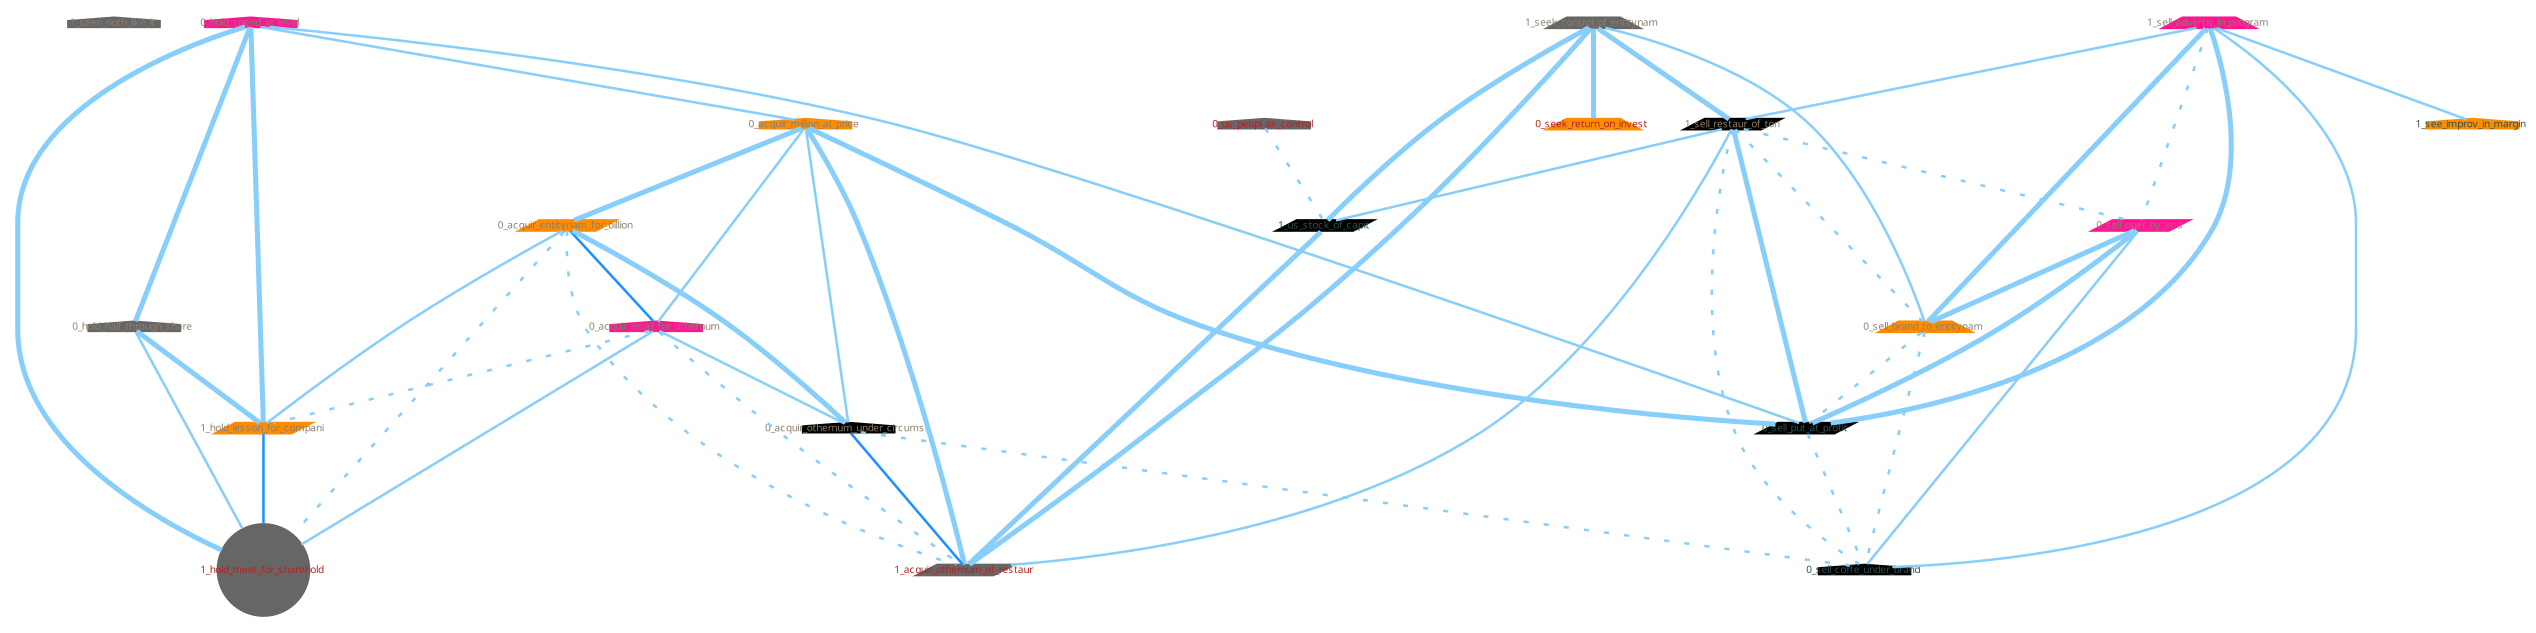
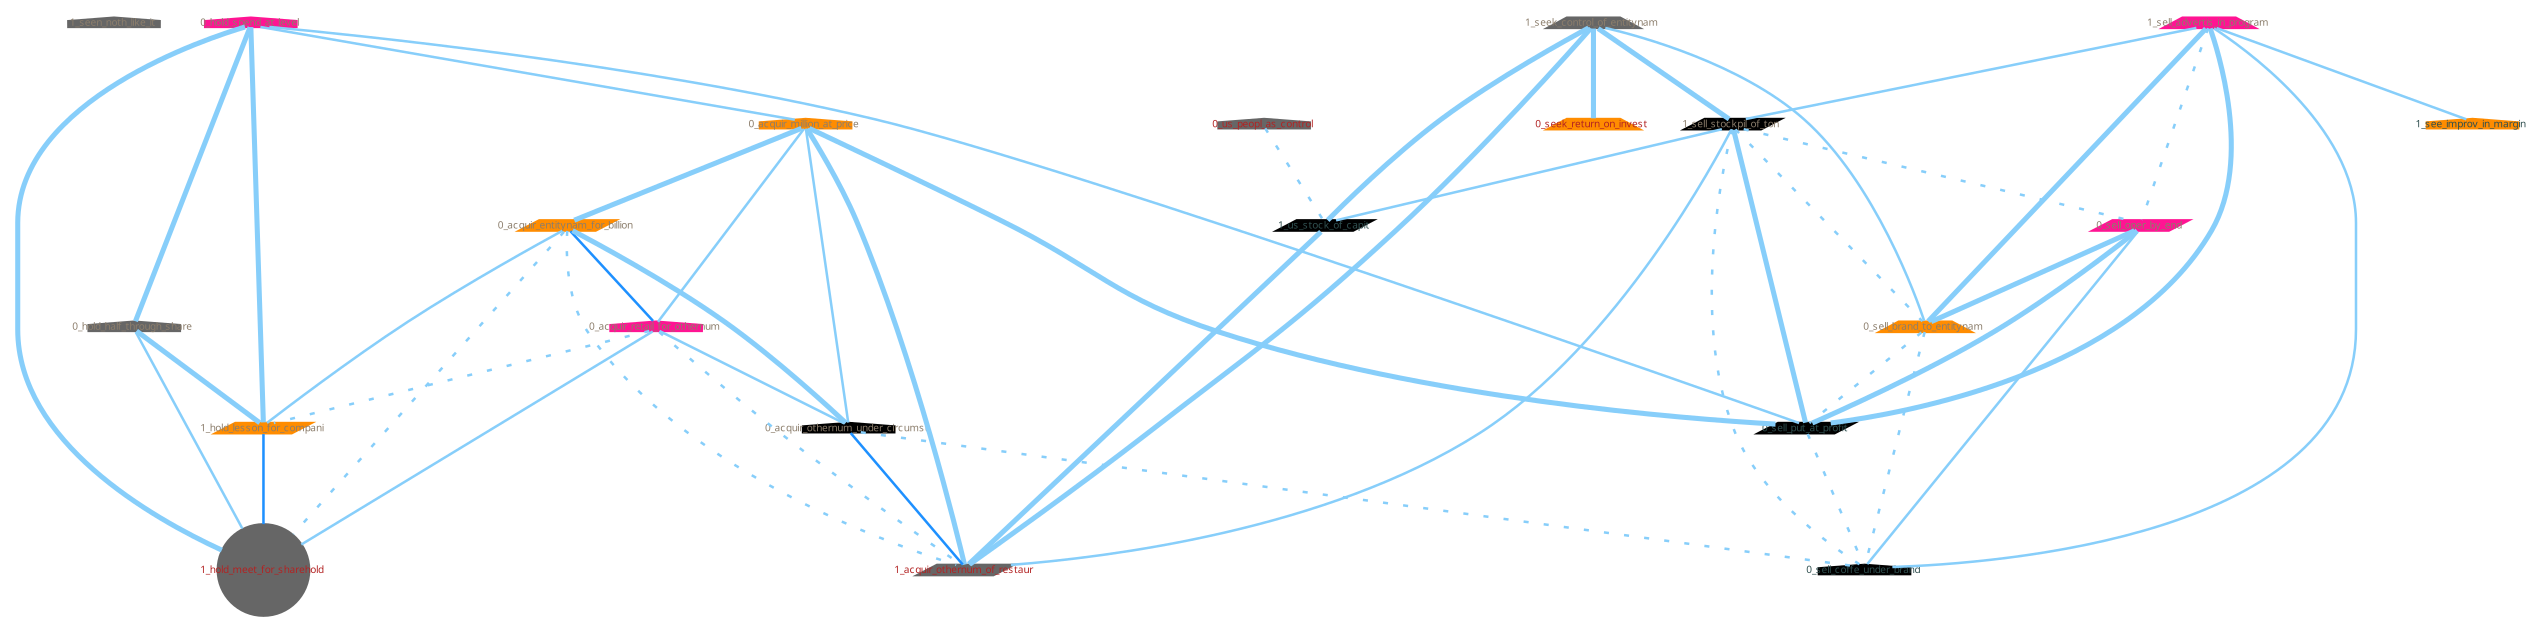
(1733, 124) -> (1733, 124)
